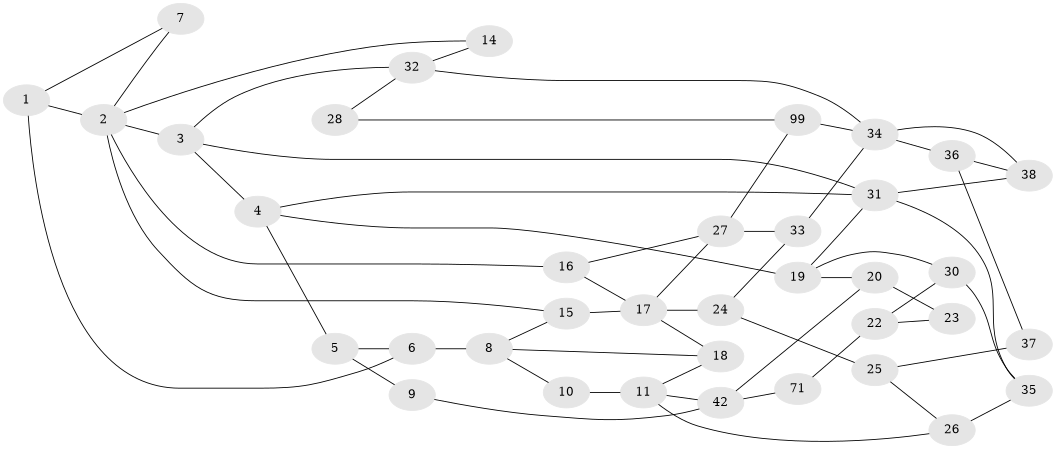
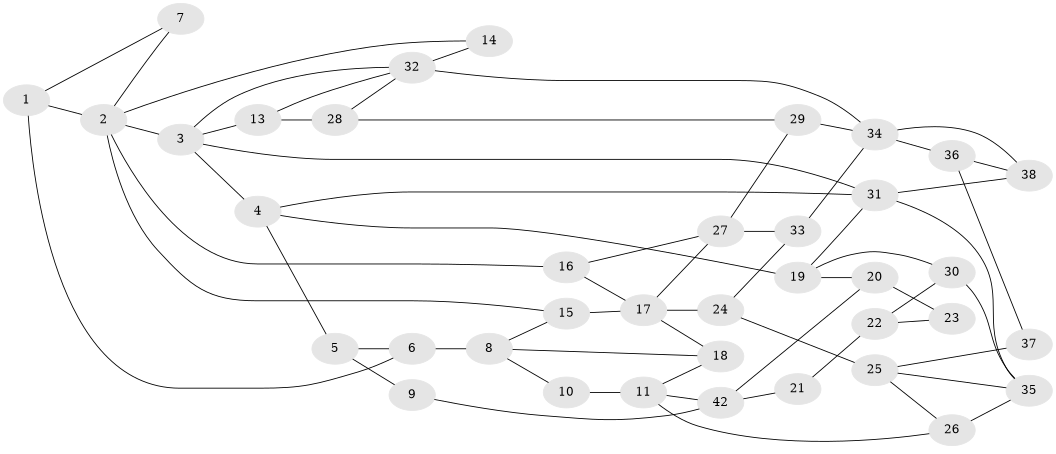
none -> (258, 120)
(798, 120) -> (798, 120)
none -> (952, 380)
(798, 389) -> (798, 389)
